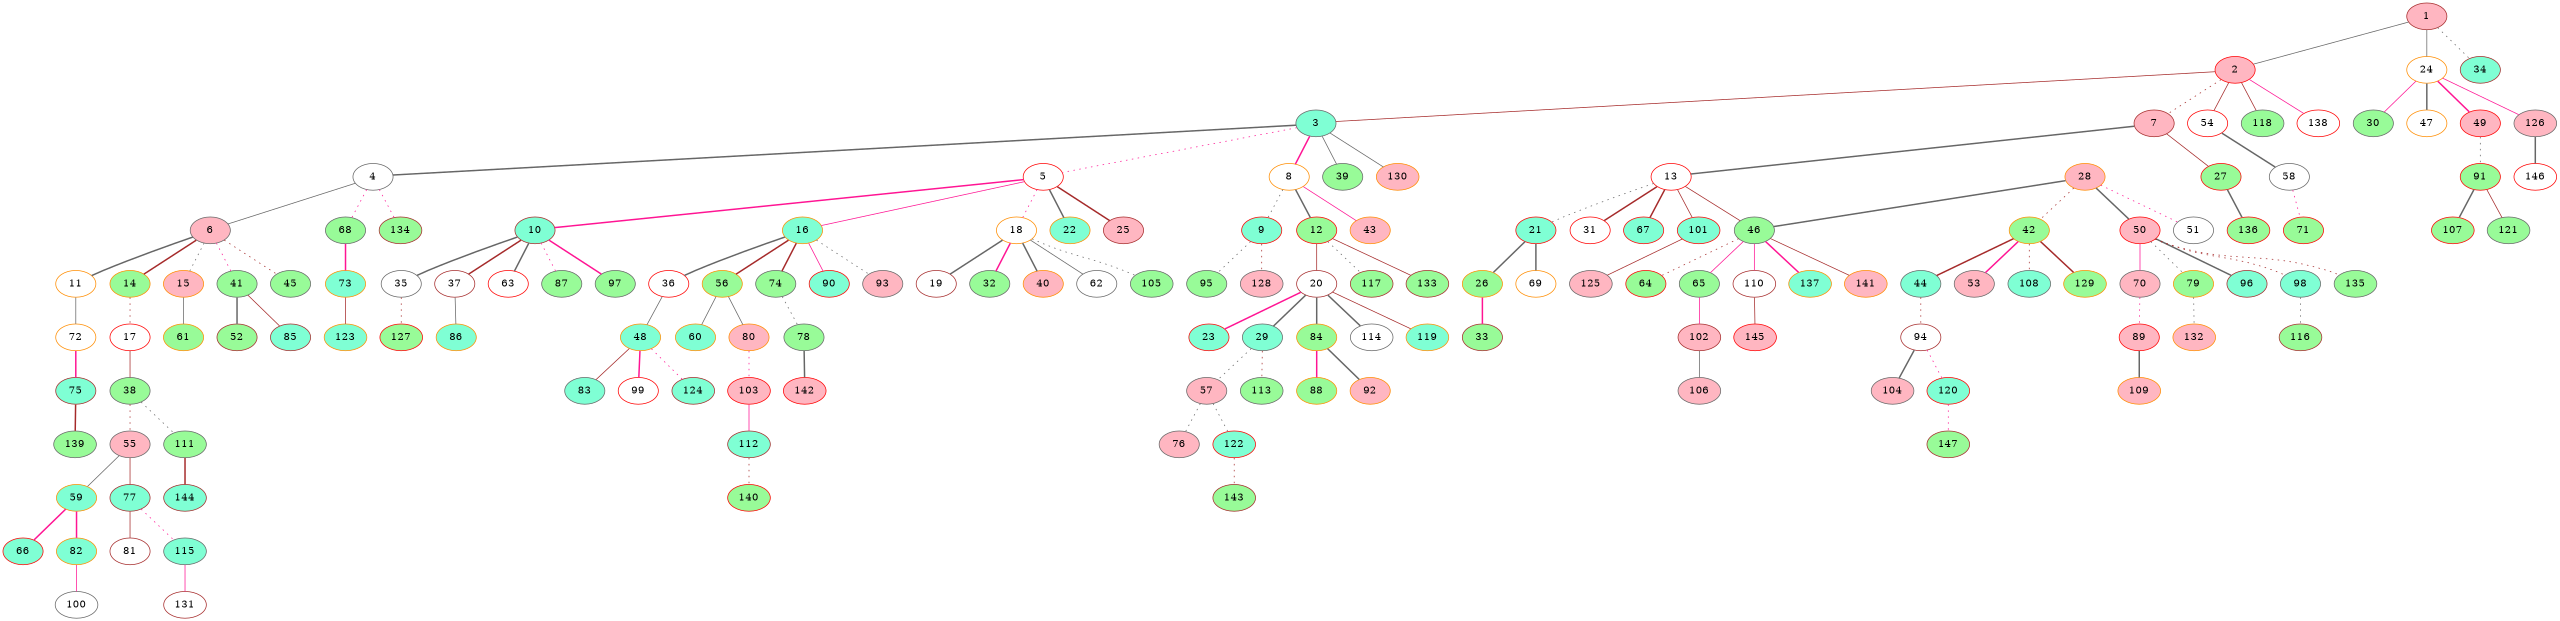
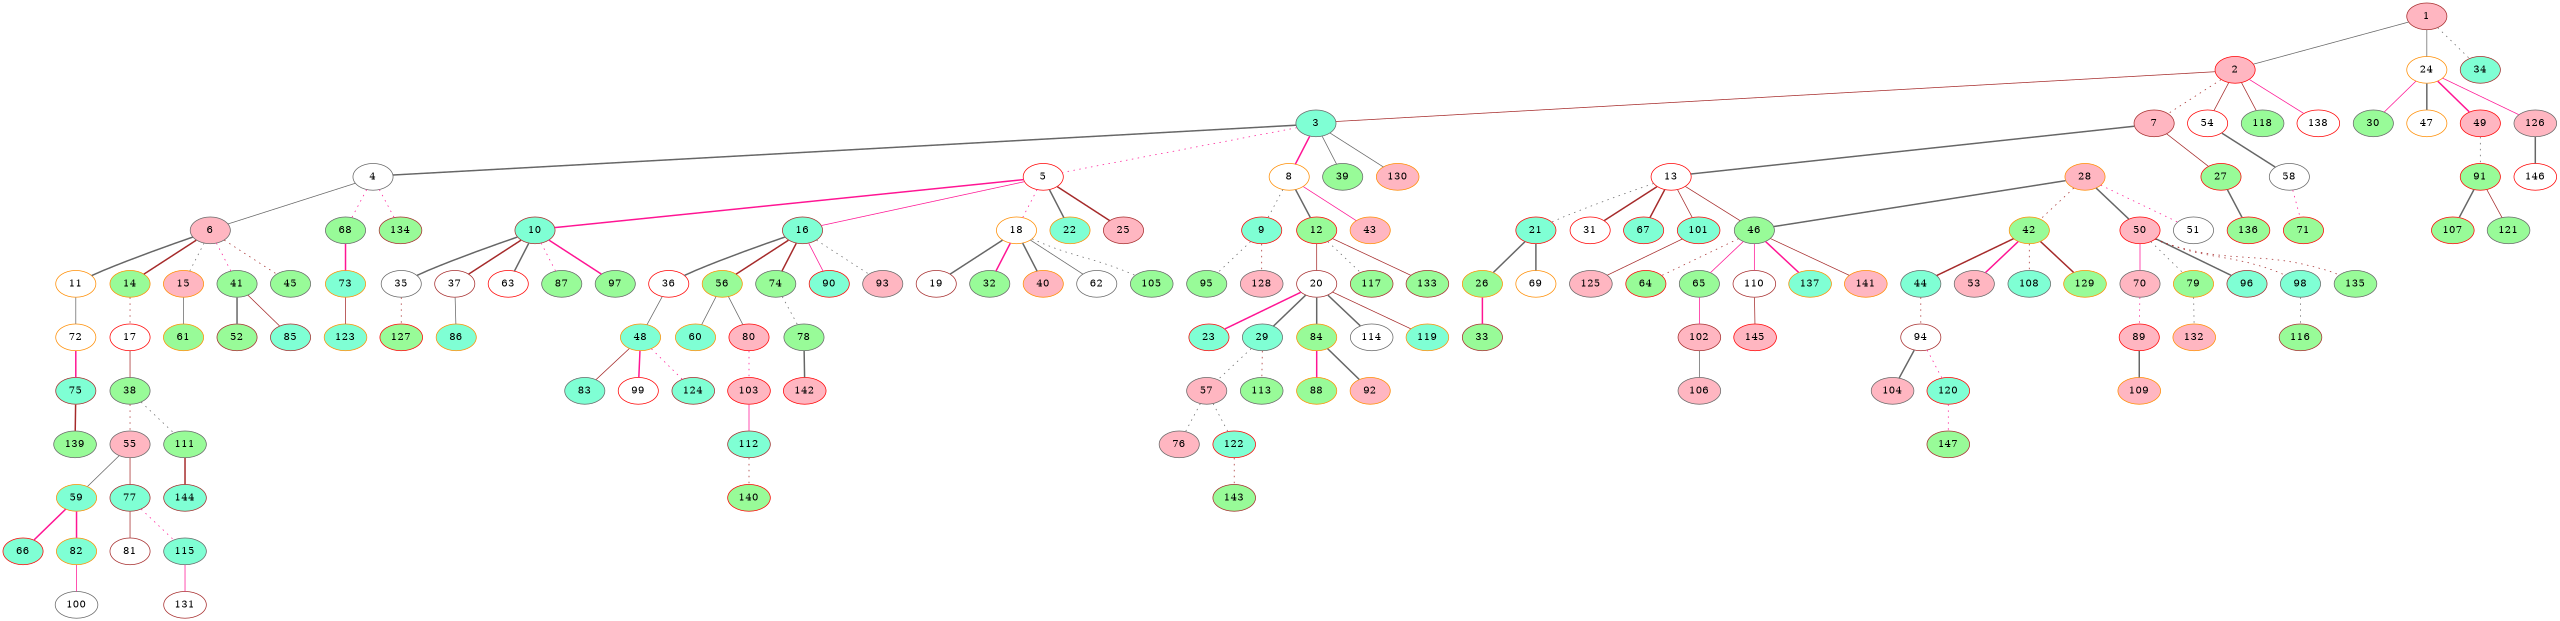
(802, 230) -> (802, 230)
(749, 337) -> (749, 337)
